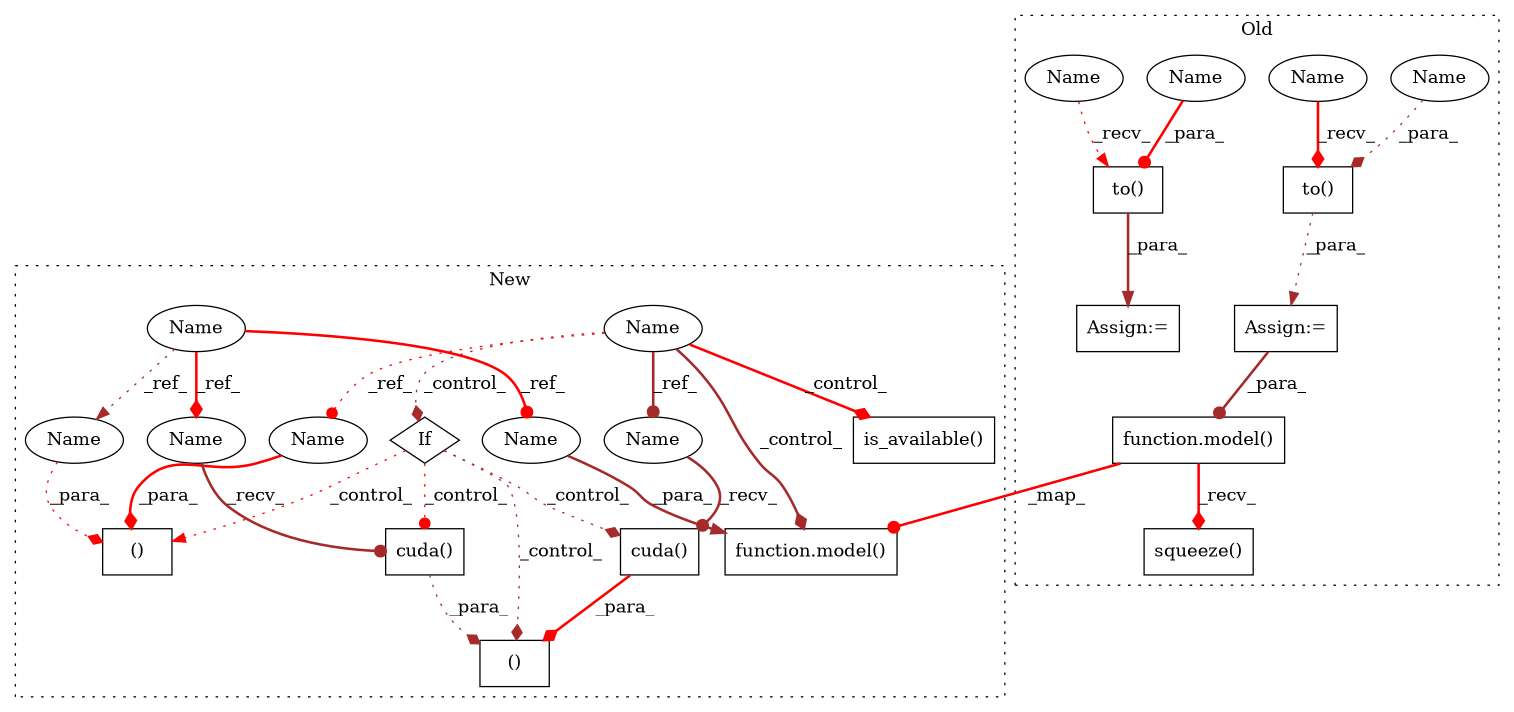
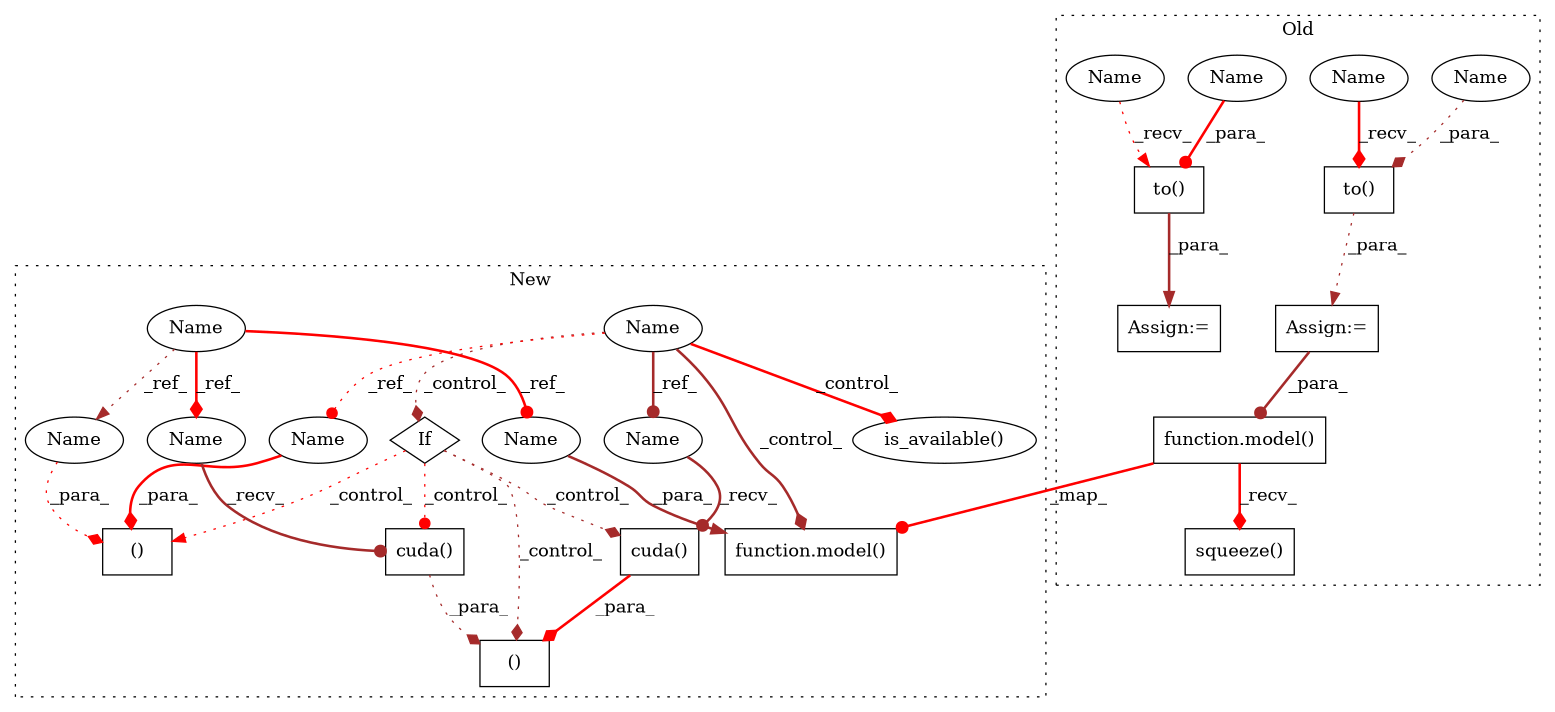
(924, 440) -> (945, 440)
